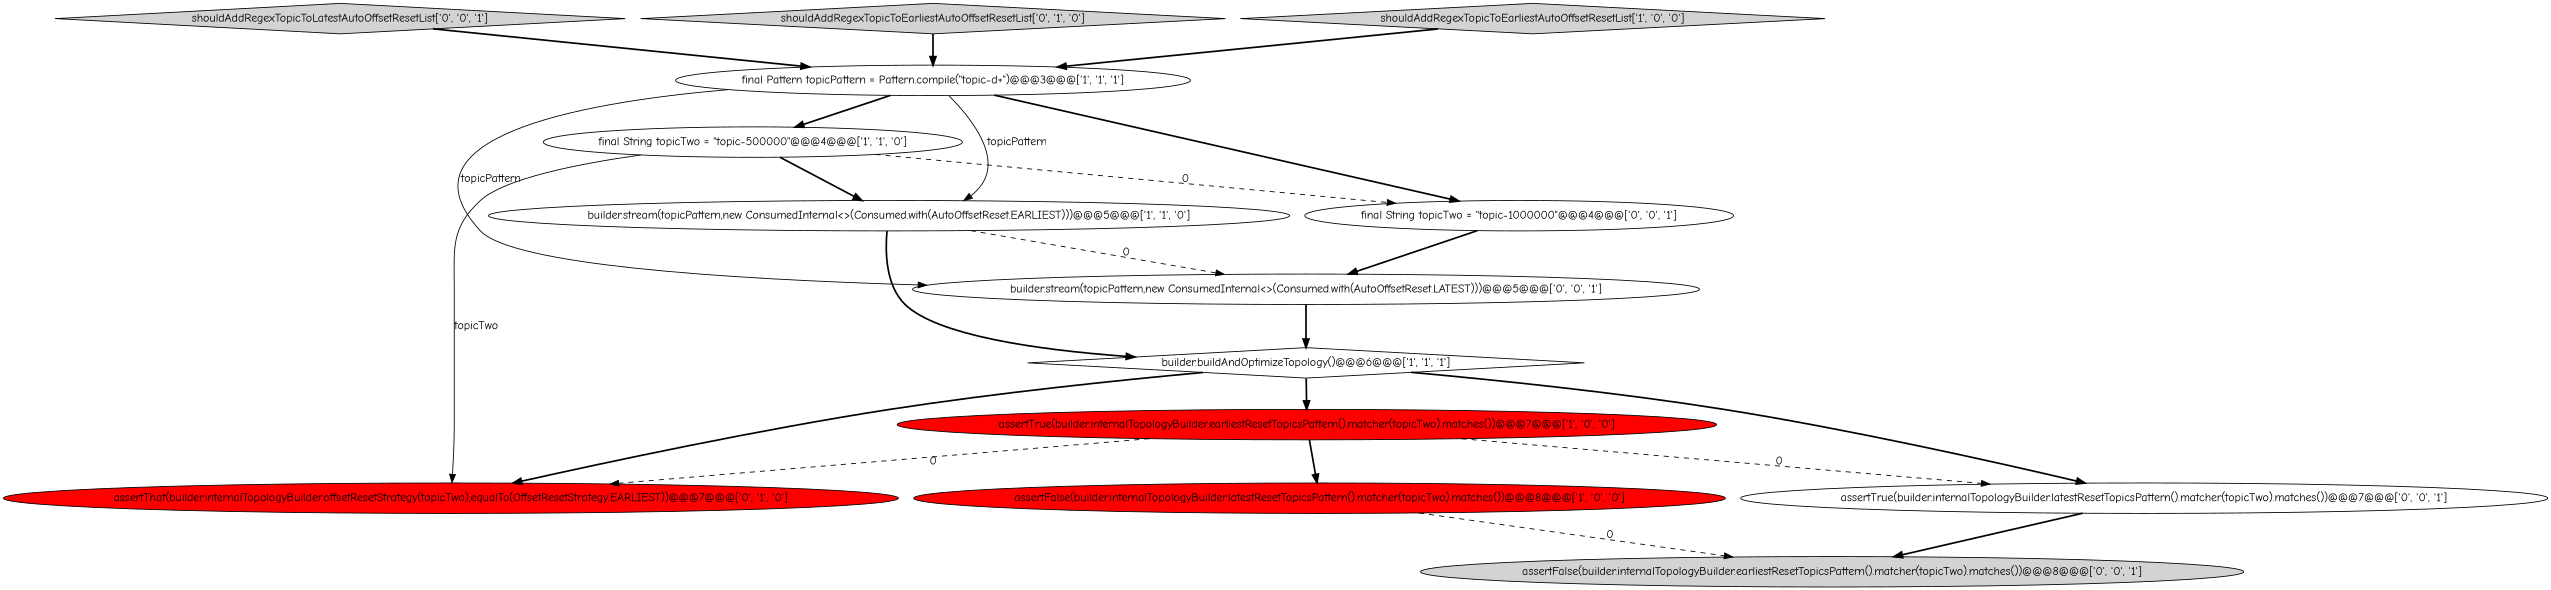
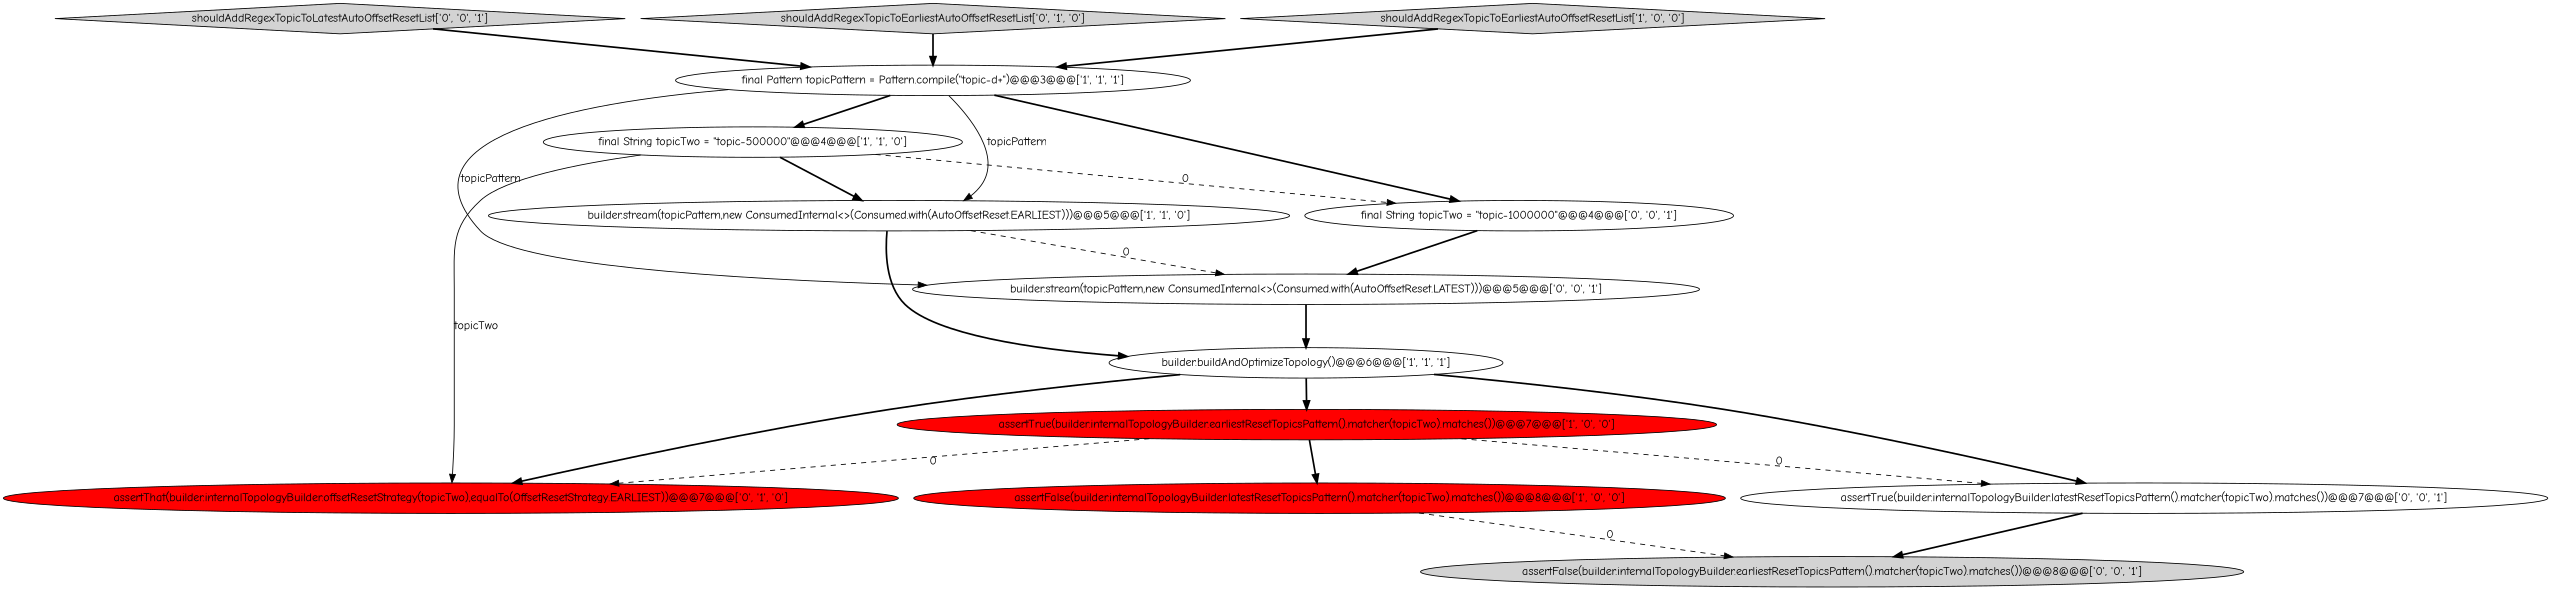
(1306, 363) -> (1306, 363)
